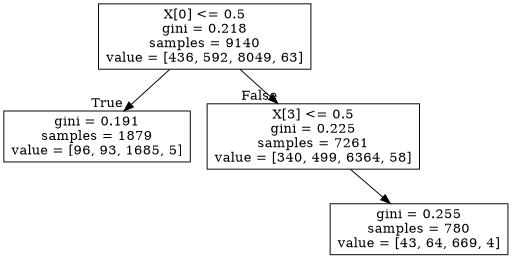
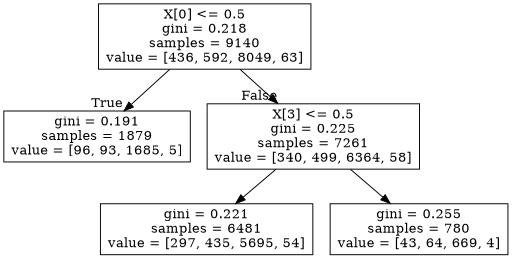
none -> (207, 229)
